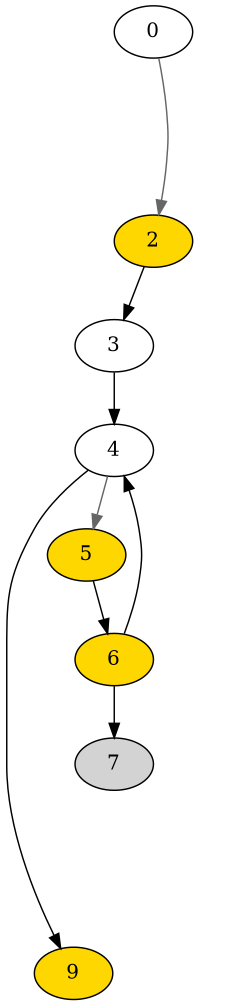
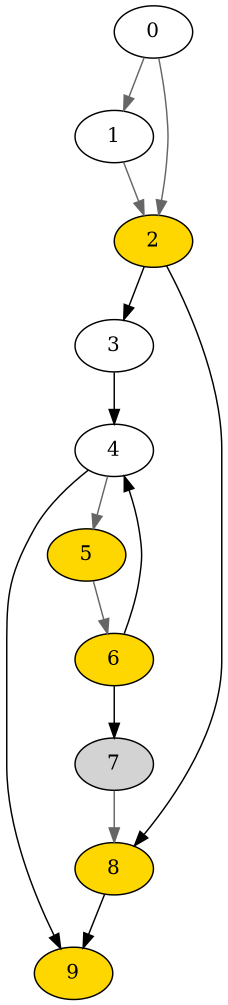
none -> (114, 137)
(99, 600) -> (99, 600)
none -> (114, 869)
